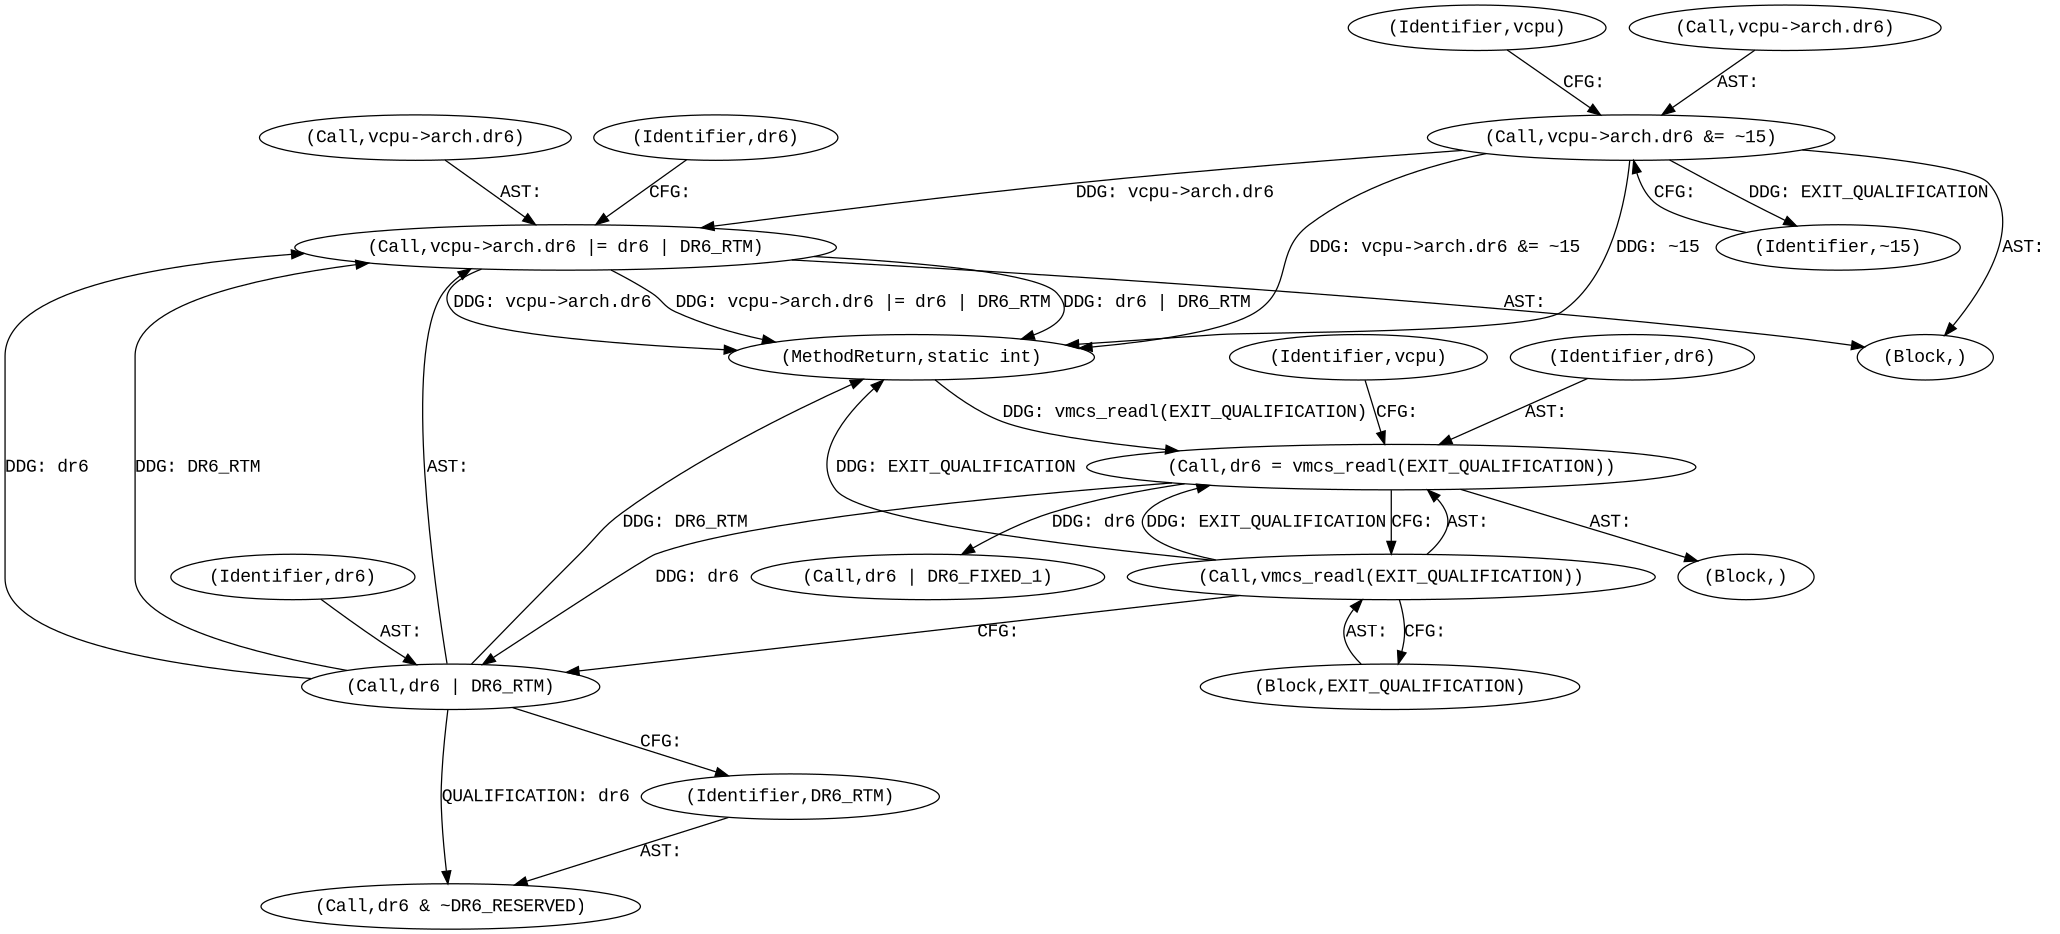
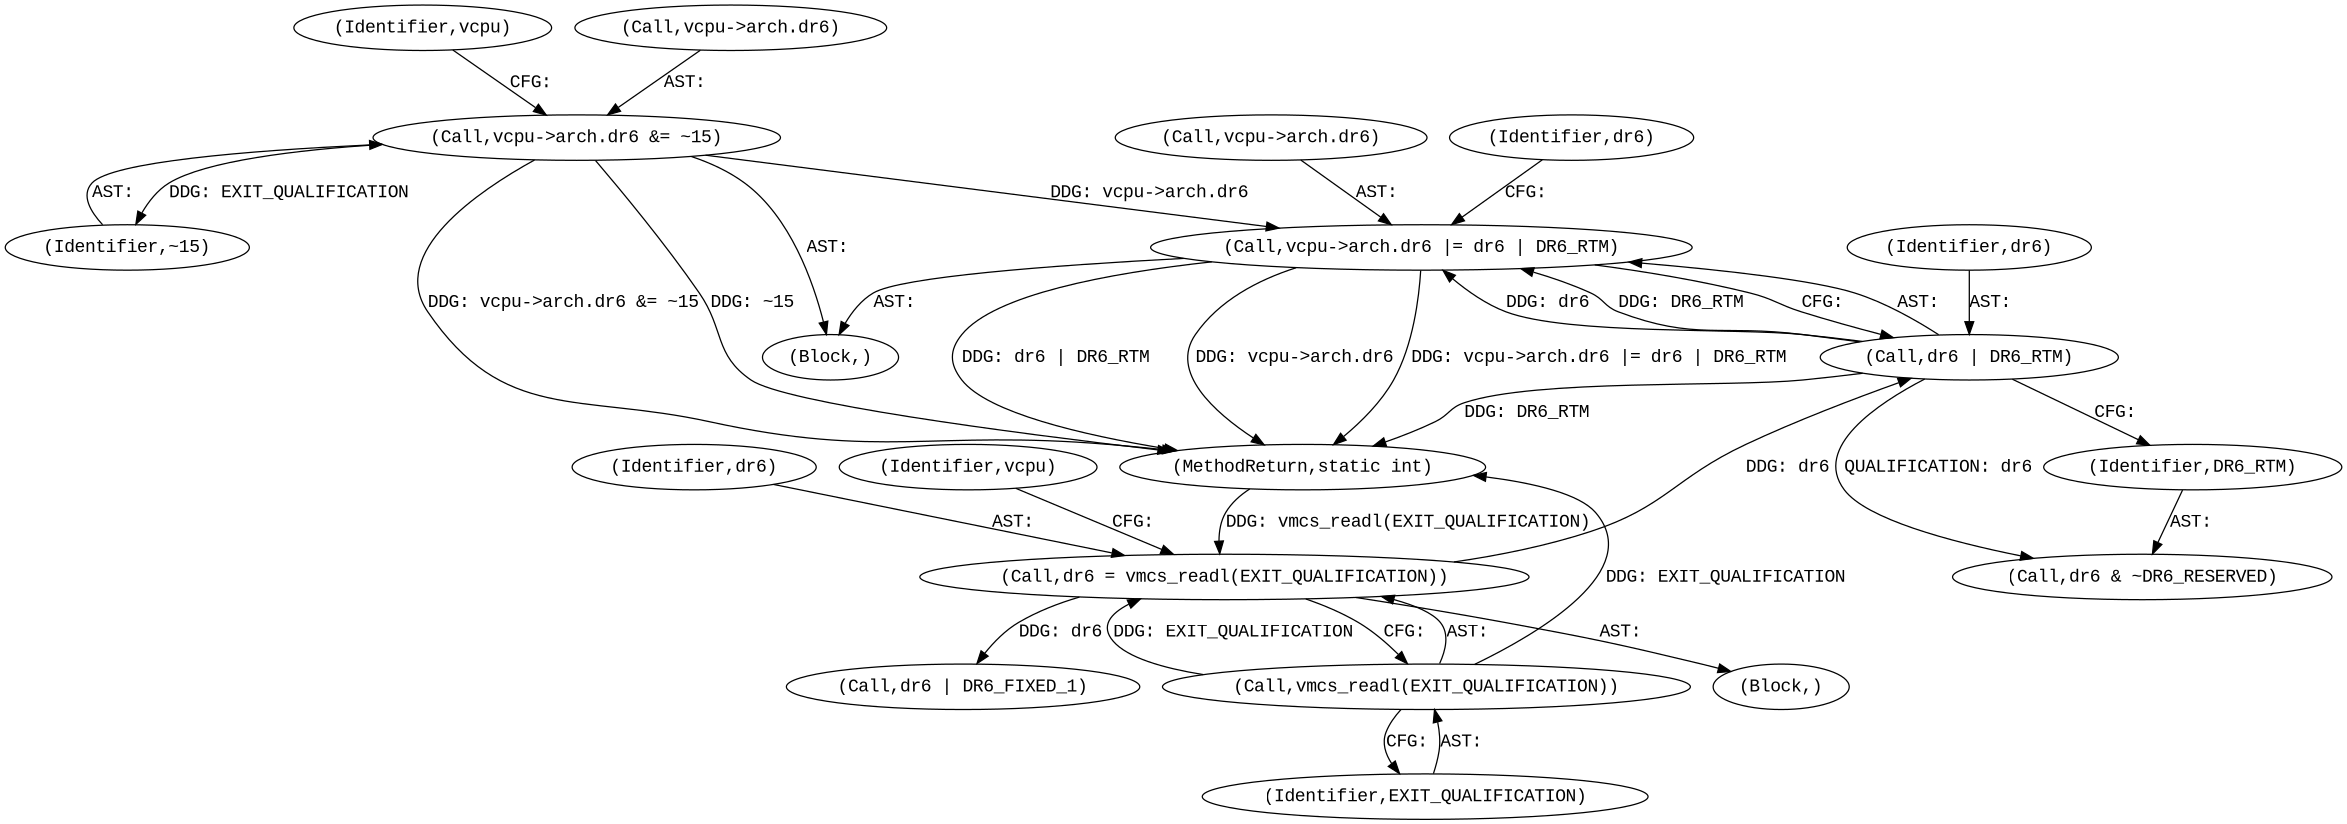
(1680, 193) -> (118, 193)
(909, 633) -> (1740, 291)
(1390, 687) -> (1425, 797)
